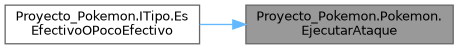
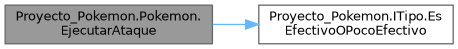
(216, 24) -> (229, 24)
